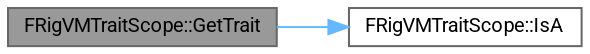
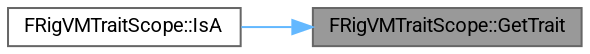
(302, 27) -> (267, 27)
